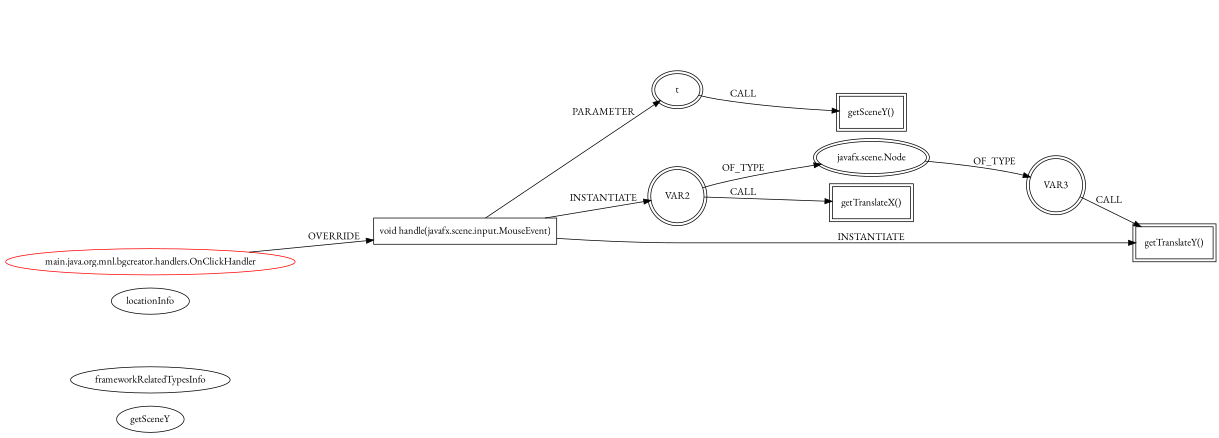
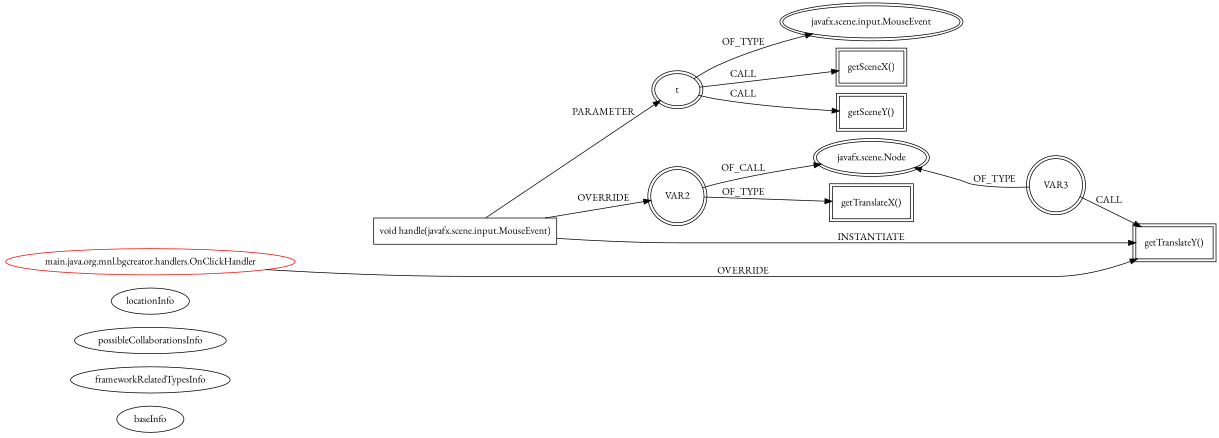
none -> (871, 22)
none -> (871, 67)
(975, 167) -> (974, 185)
(743, 168) -> (743, 168)
(743, 192) -> (743, 192)
(604, 198) -> (604, 198)
(308, 246) -> (699, 276)
none -> (150, 341)
(150, 419) -> (150, 419)
